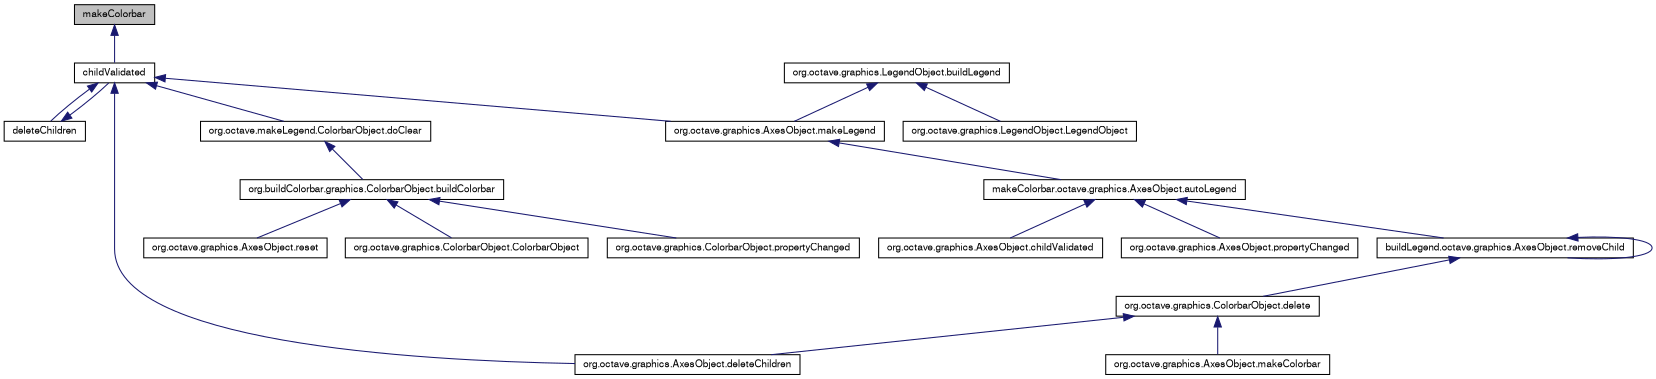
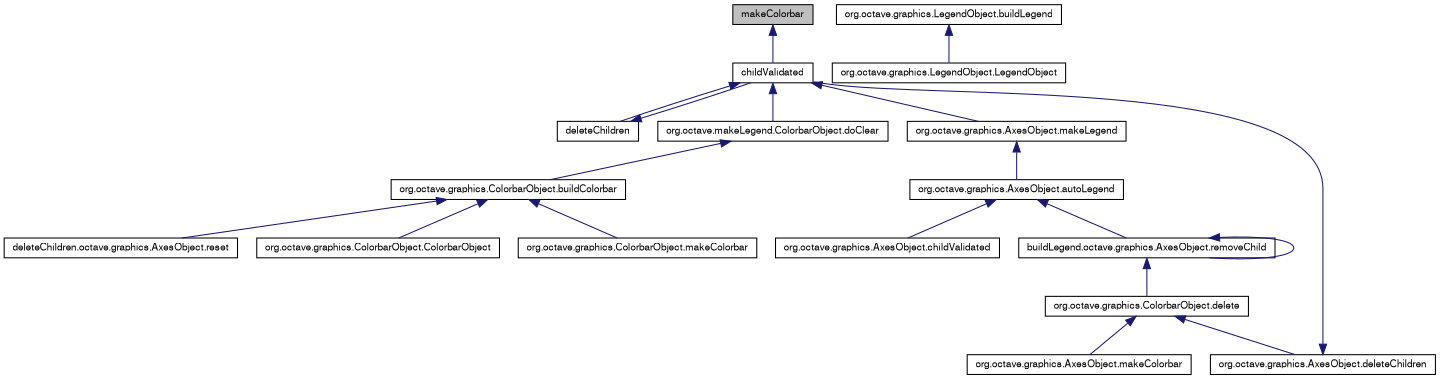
(831, 104) -> none
(372, 190) -> (508, 190)
(1115, 190) -> (1017, 190)
(235, 248) -> (121, 248)
(733, 248) -> (638, 248)
(1240, 248) -> none
(251, 333) -> (1161, 106)
